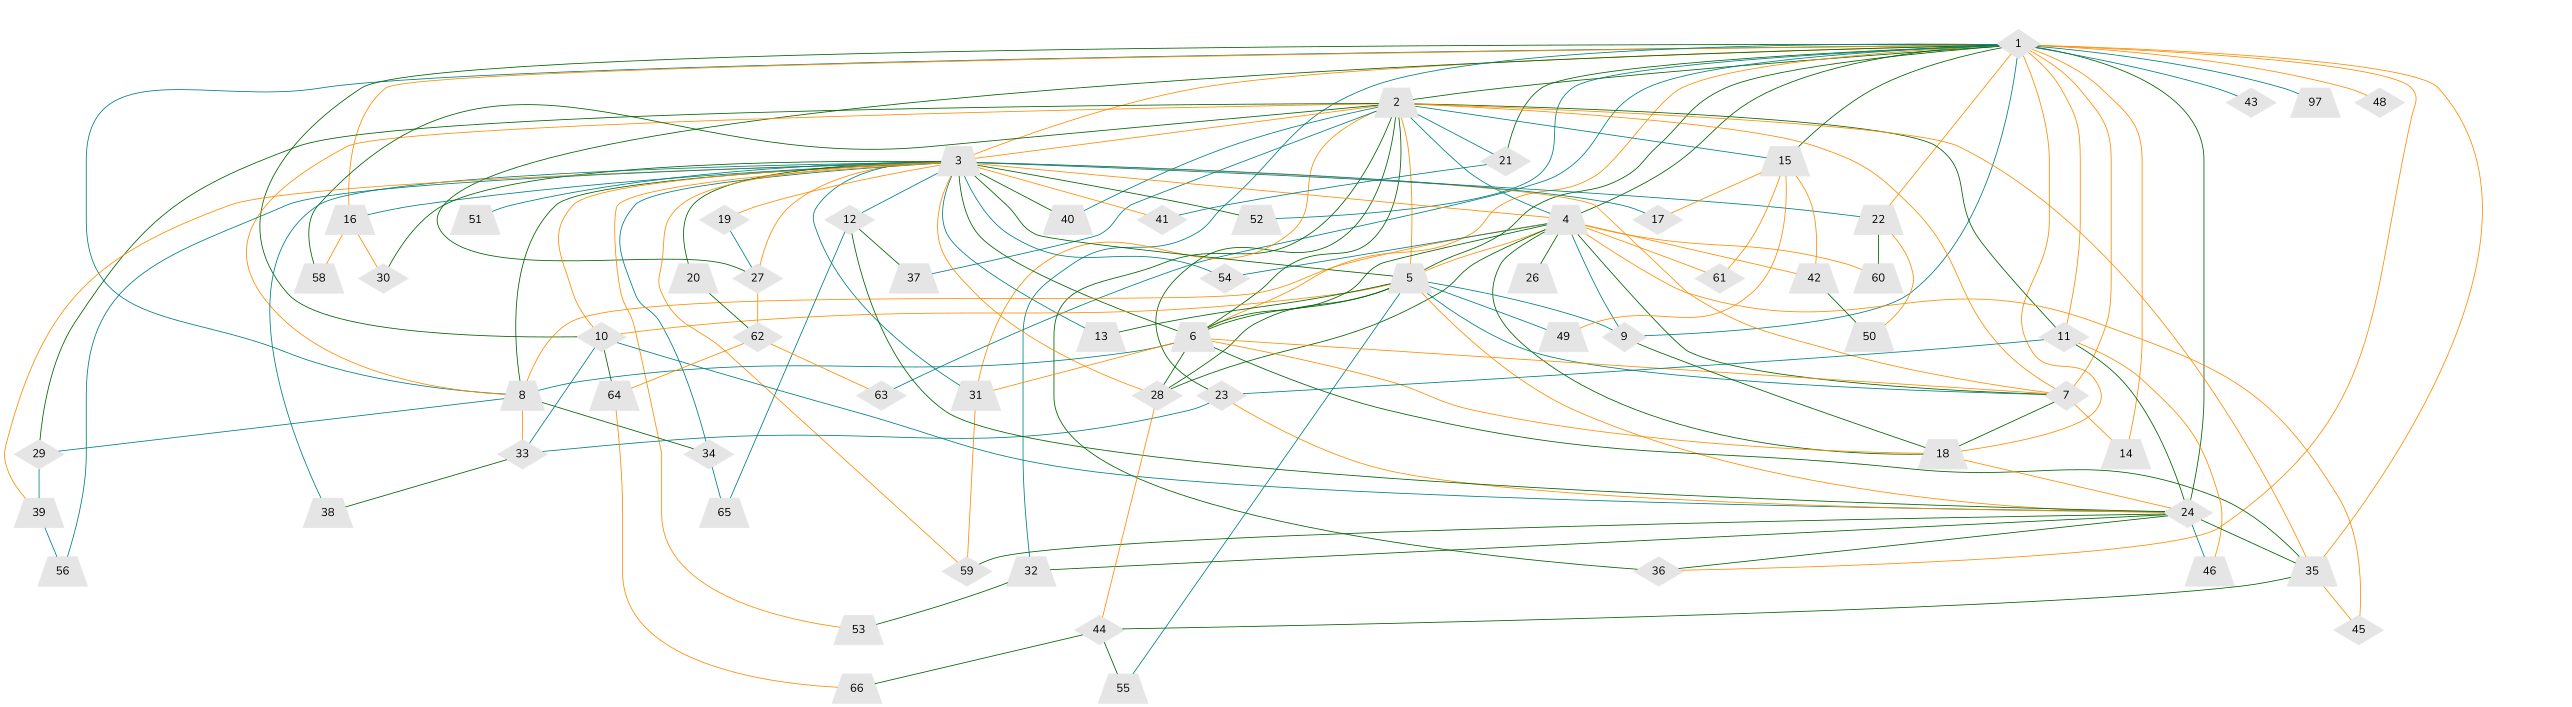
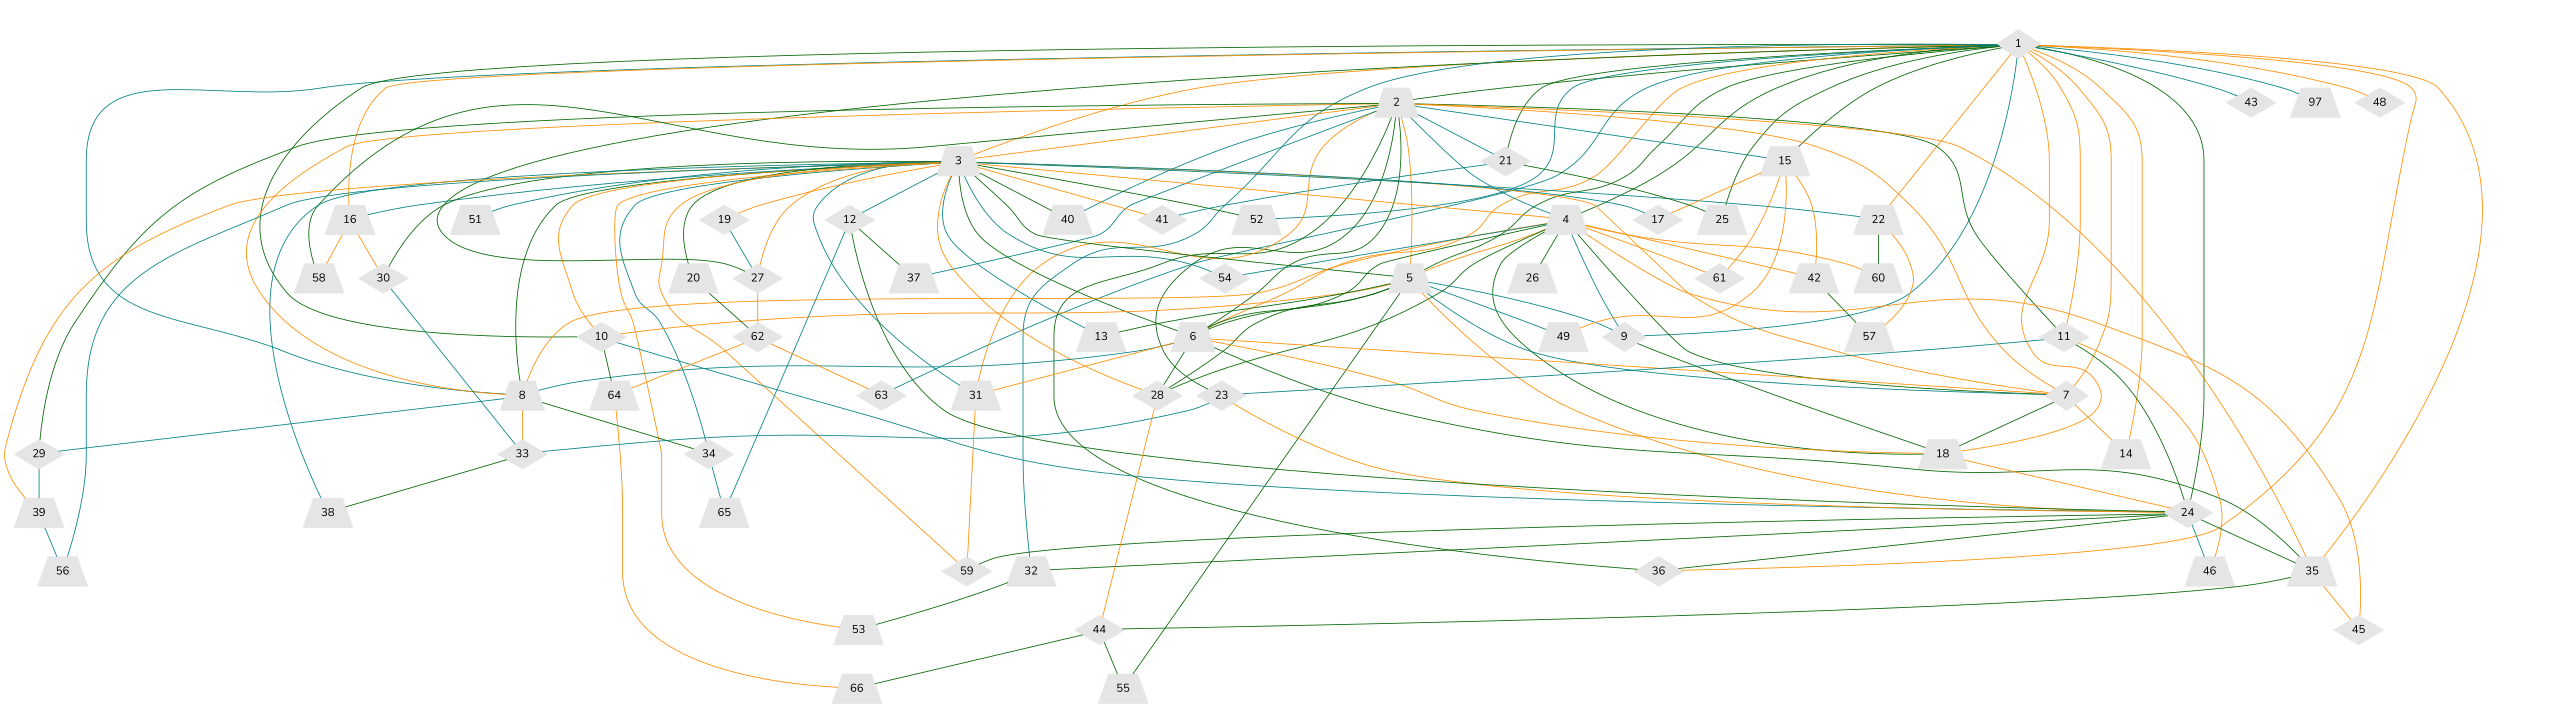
none -> (1722, 220)
(1870, 337) -> (1870, 337)
(562, 396) -> (453, 366)
(1273, 474) -> (1273, 474)
